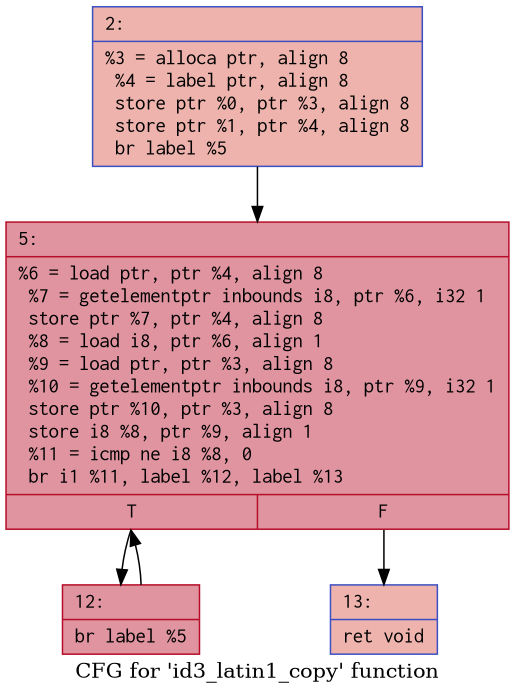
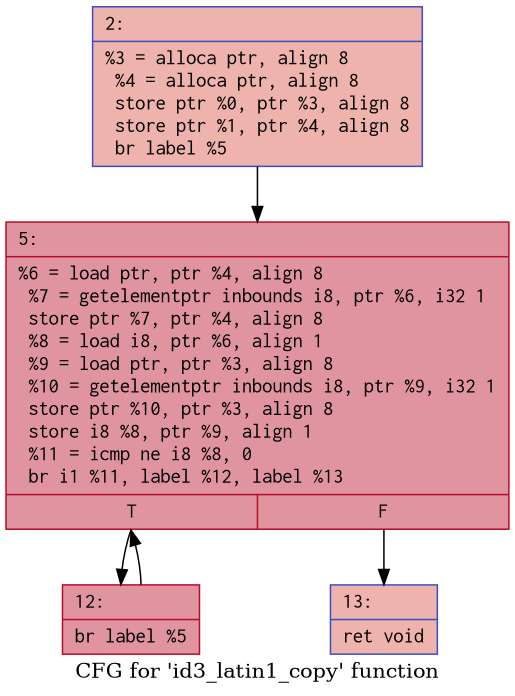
(227, 81) -> (232, 81)
